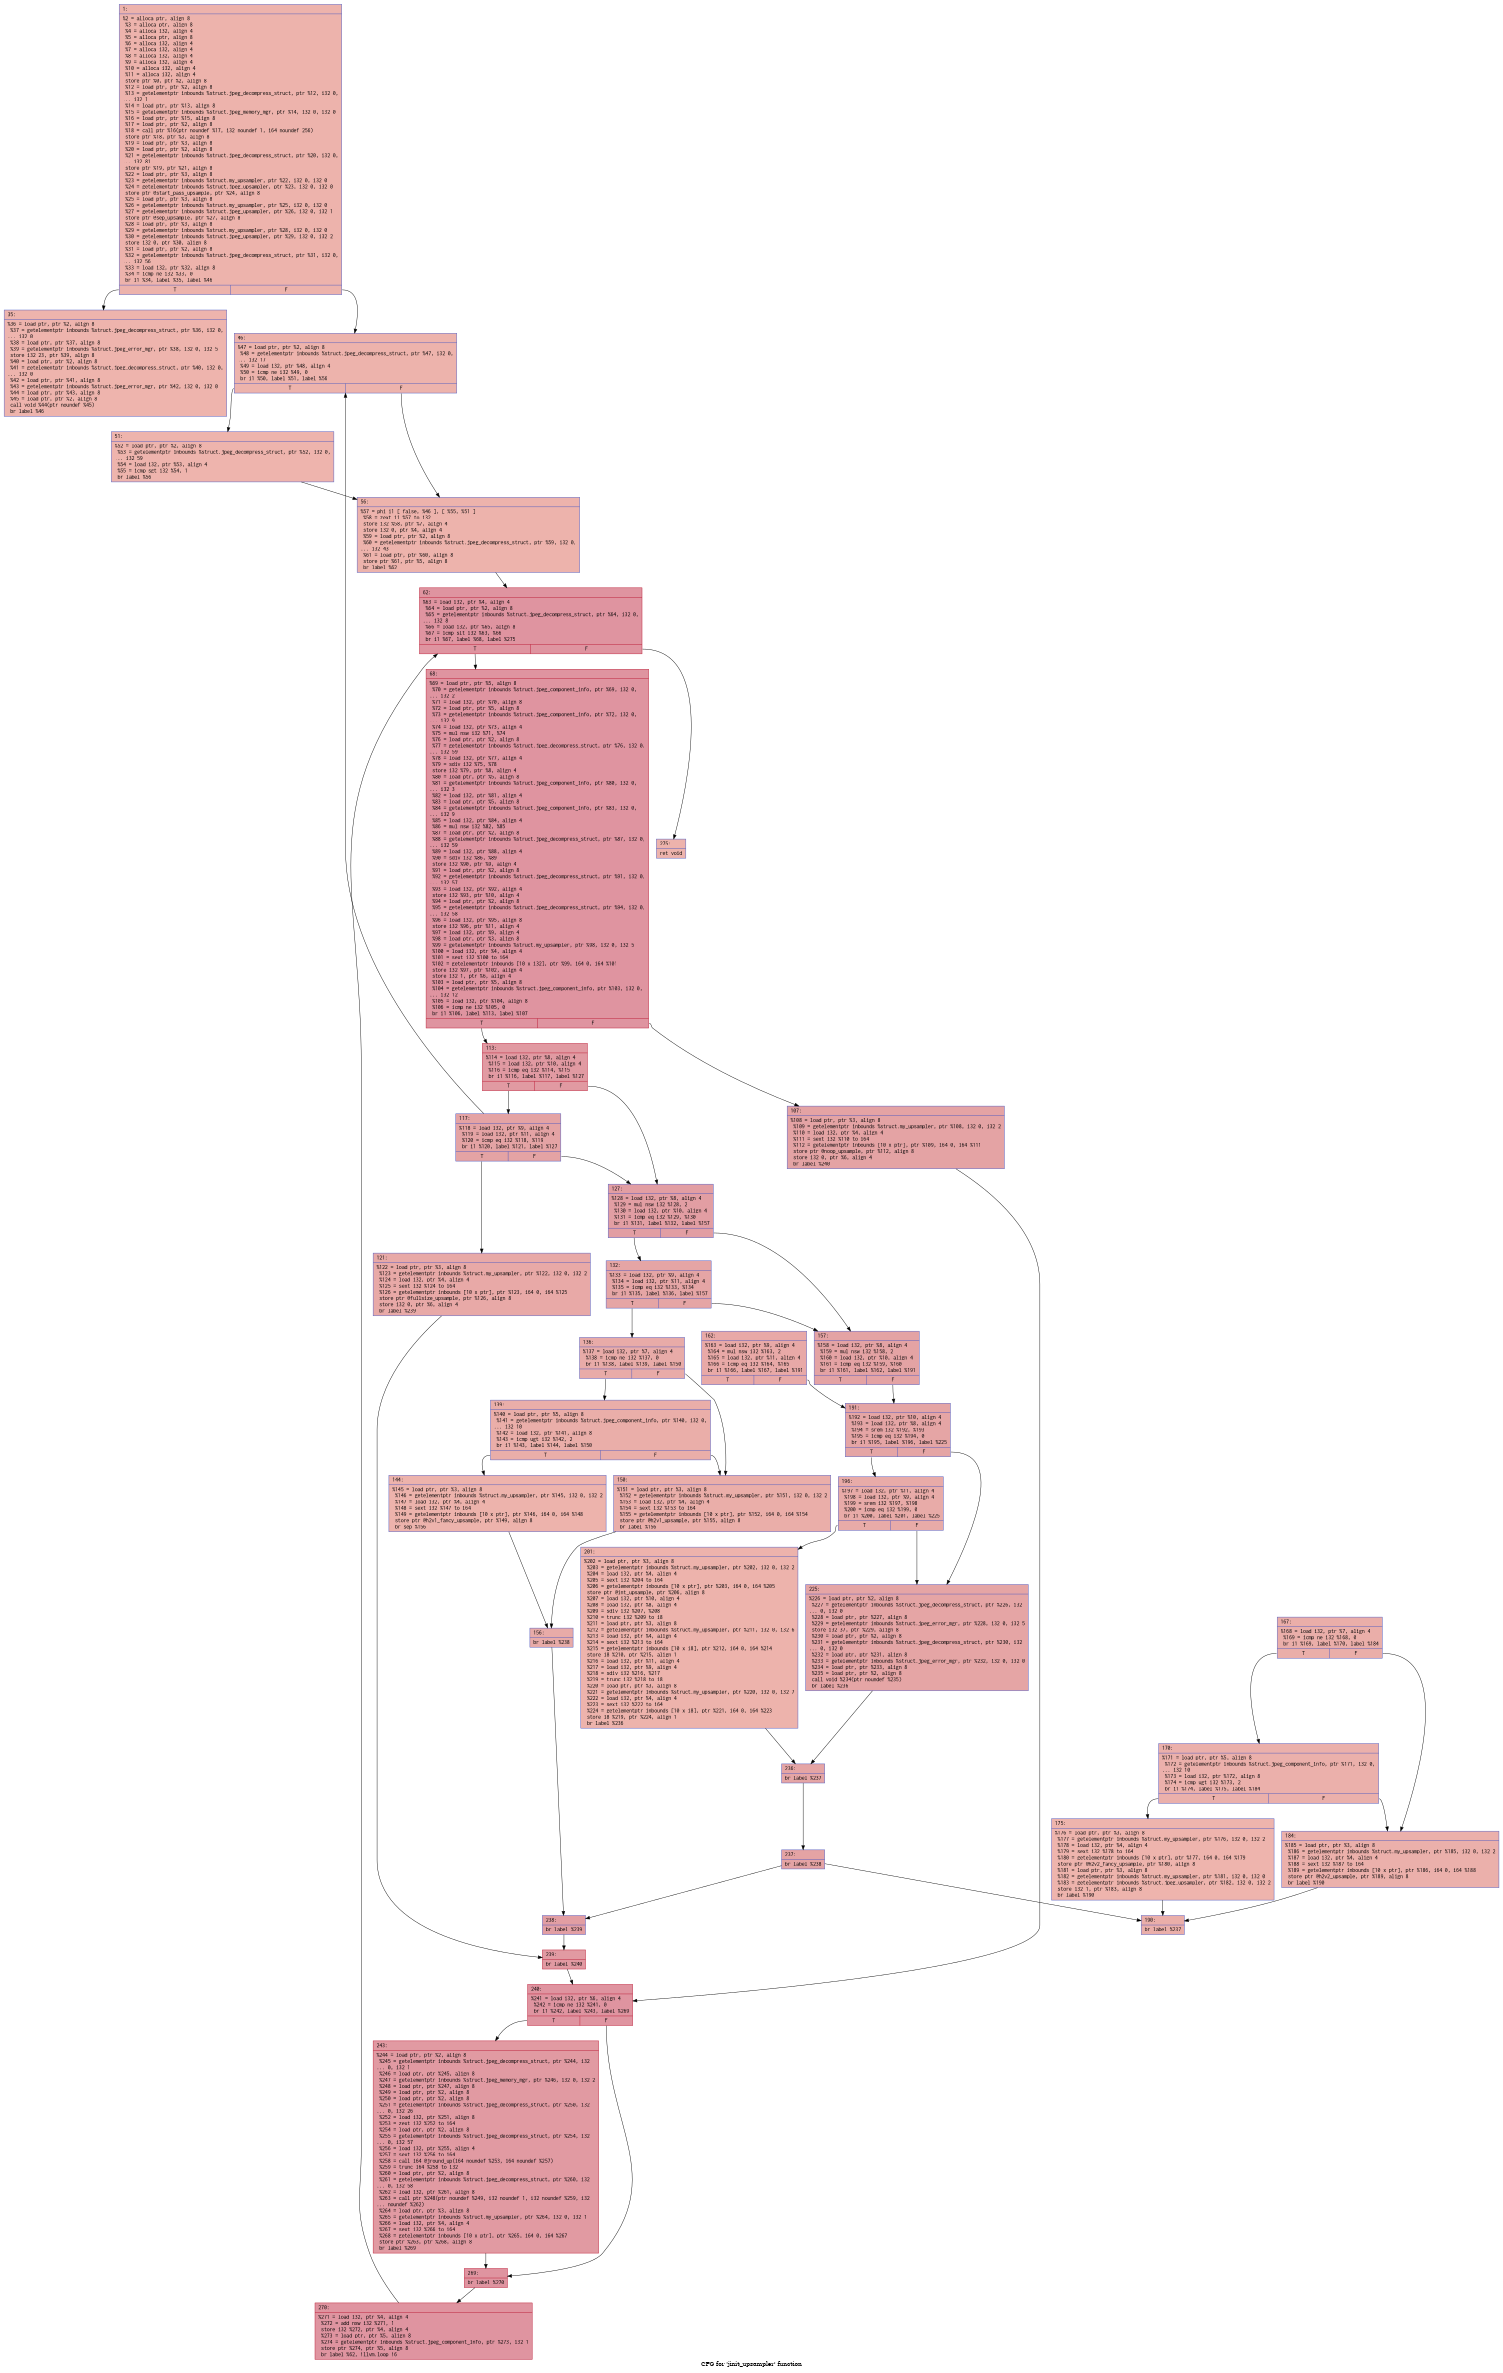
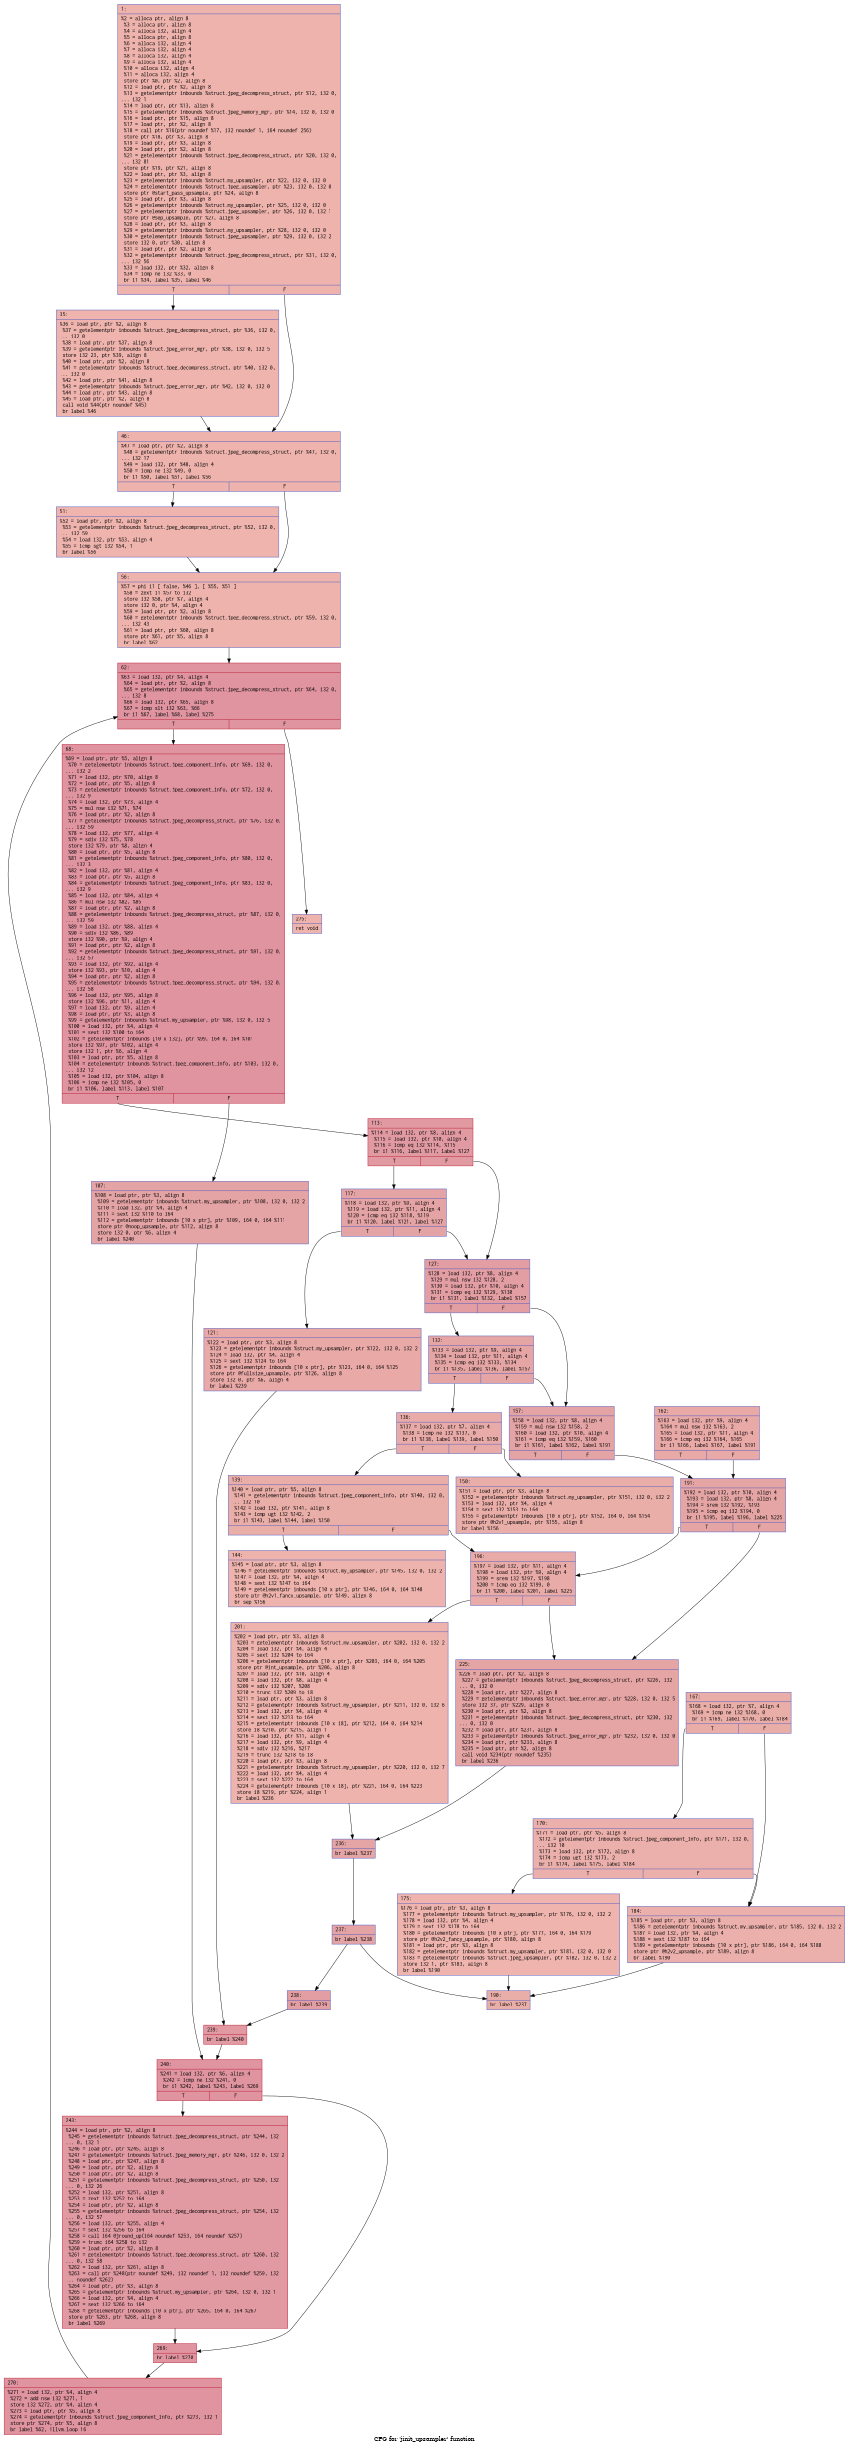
(346, 776) -> (204, 422)
(717, 1462) -> (459, 1541)
(551, 1638) -> none
